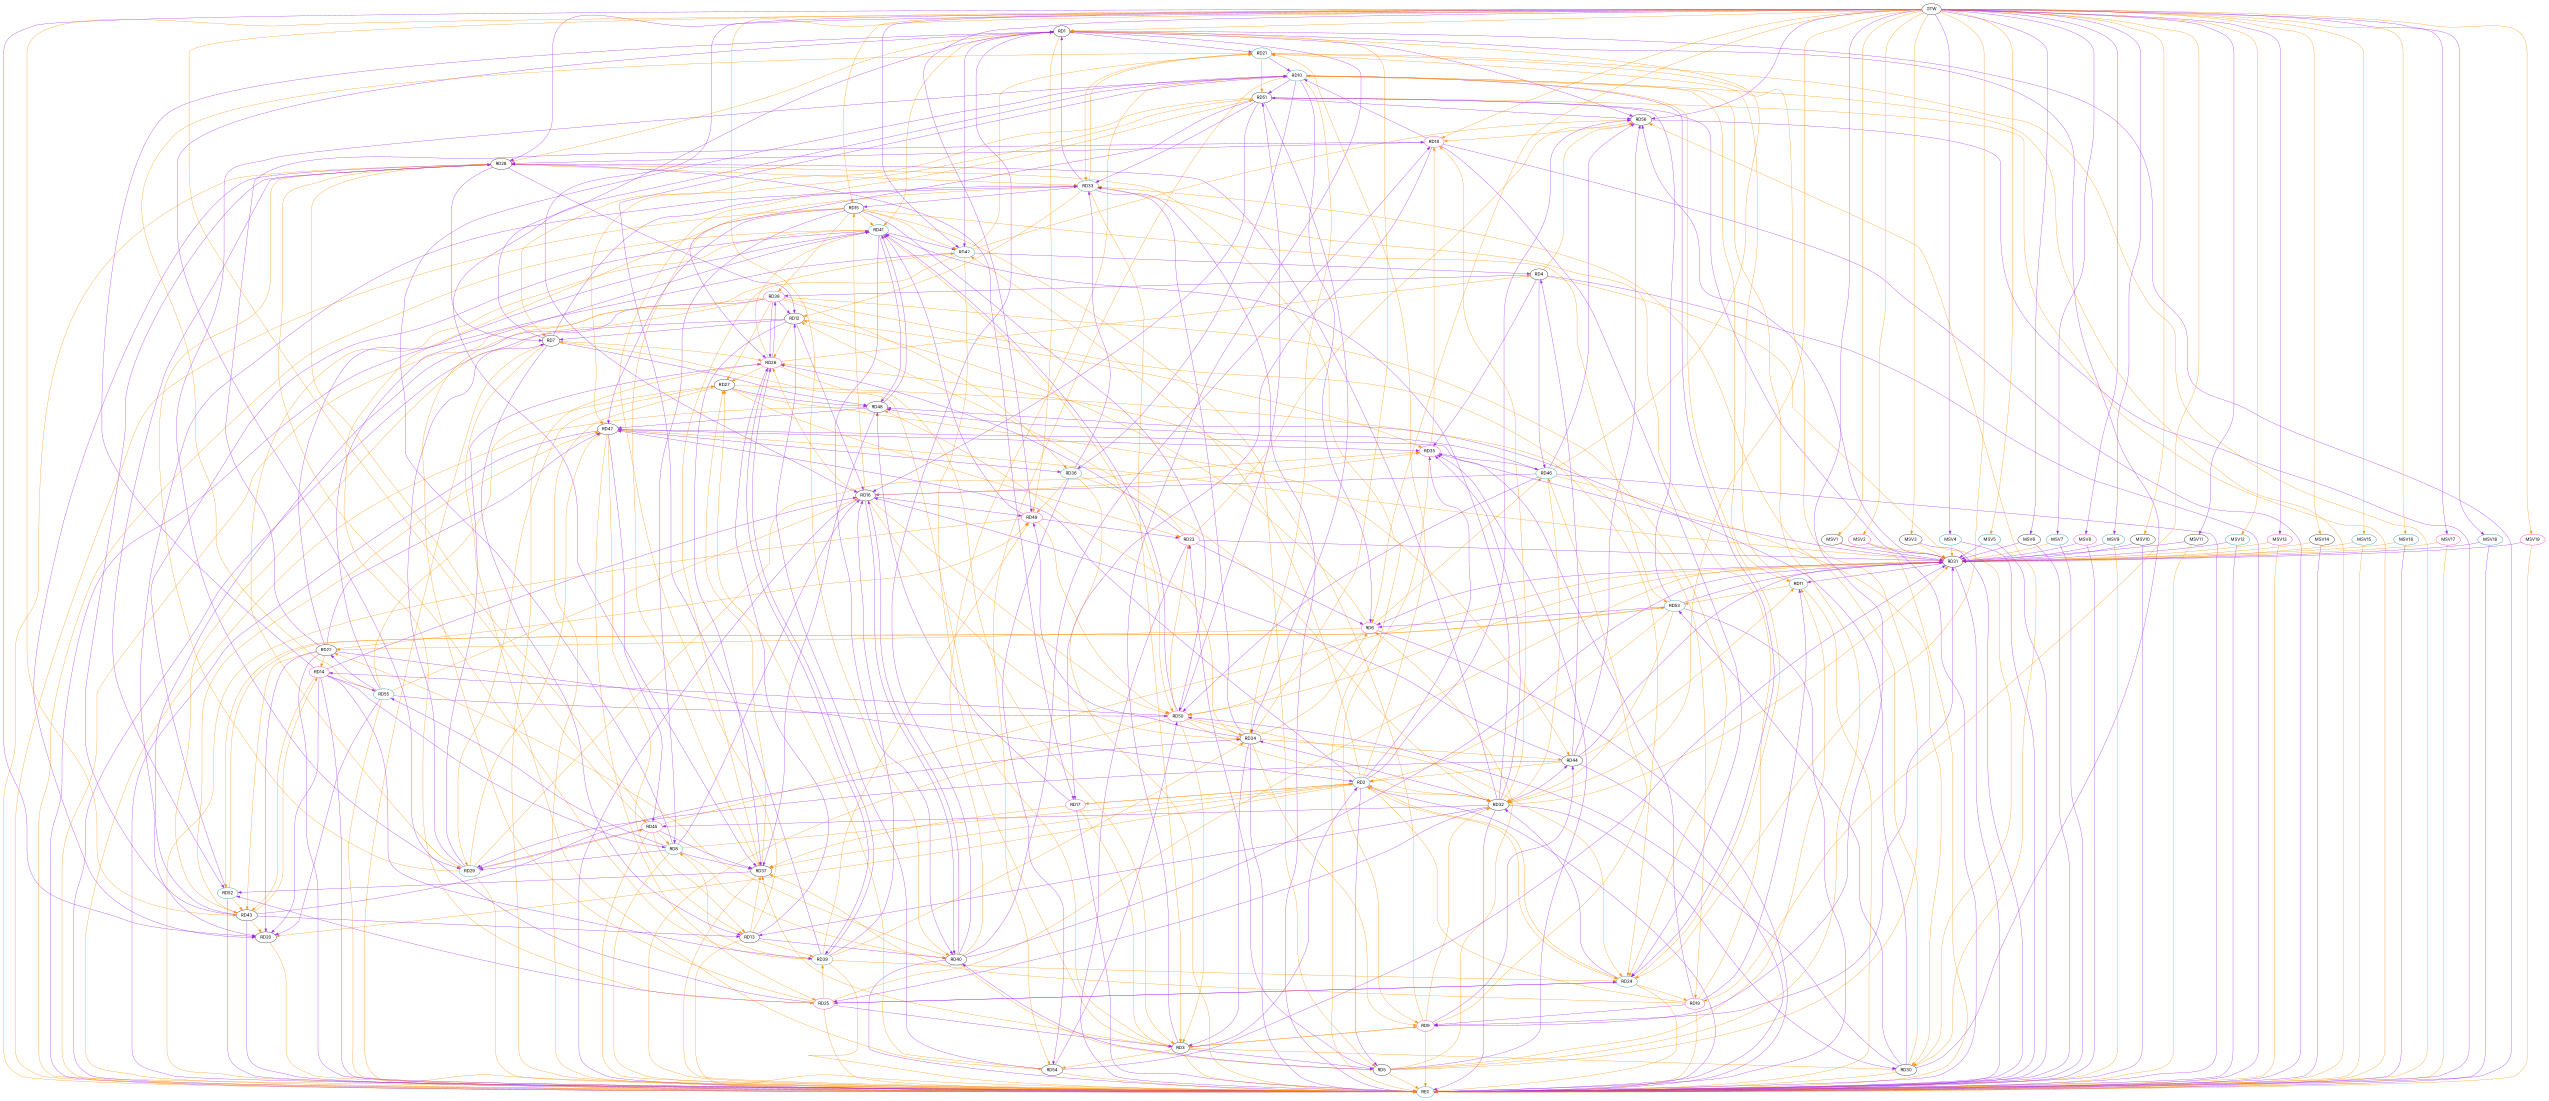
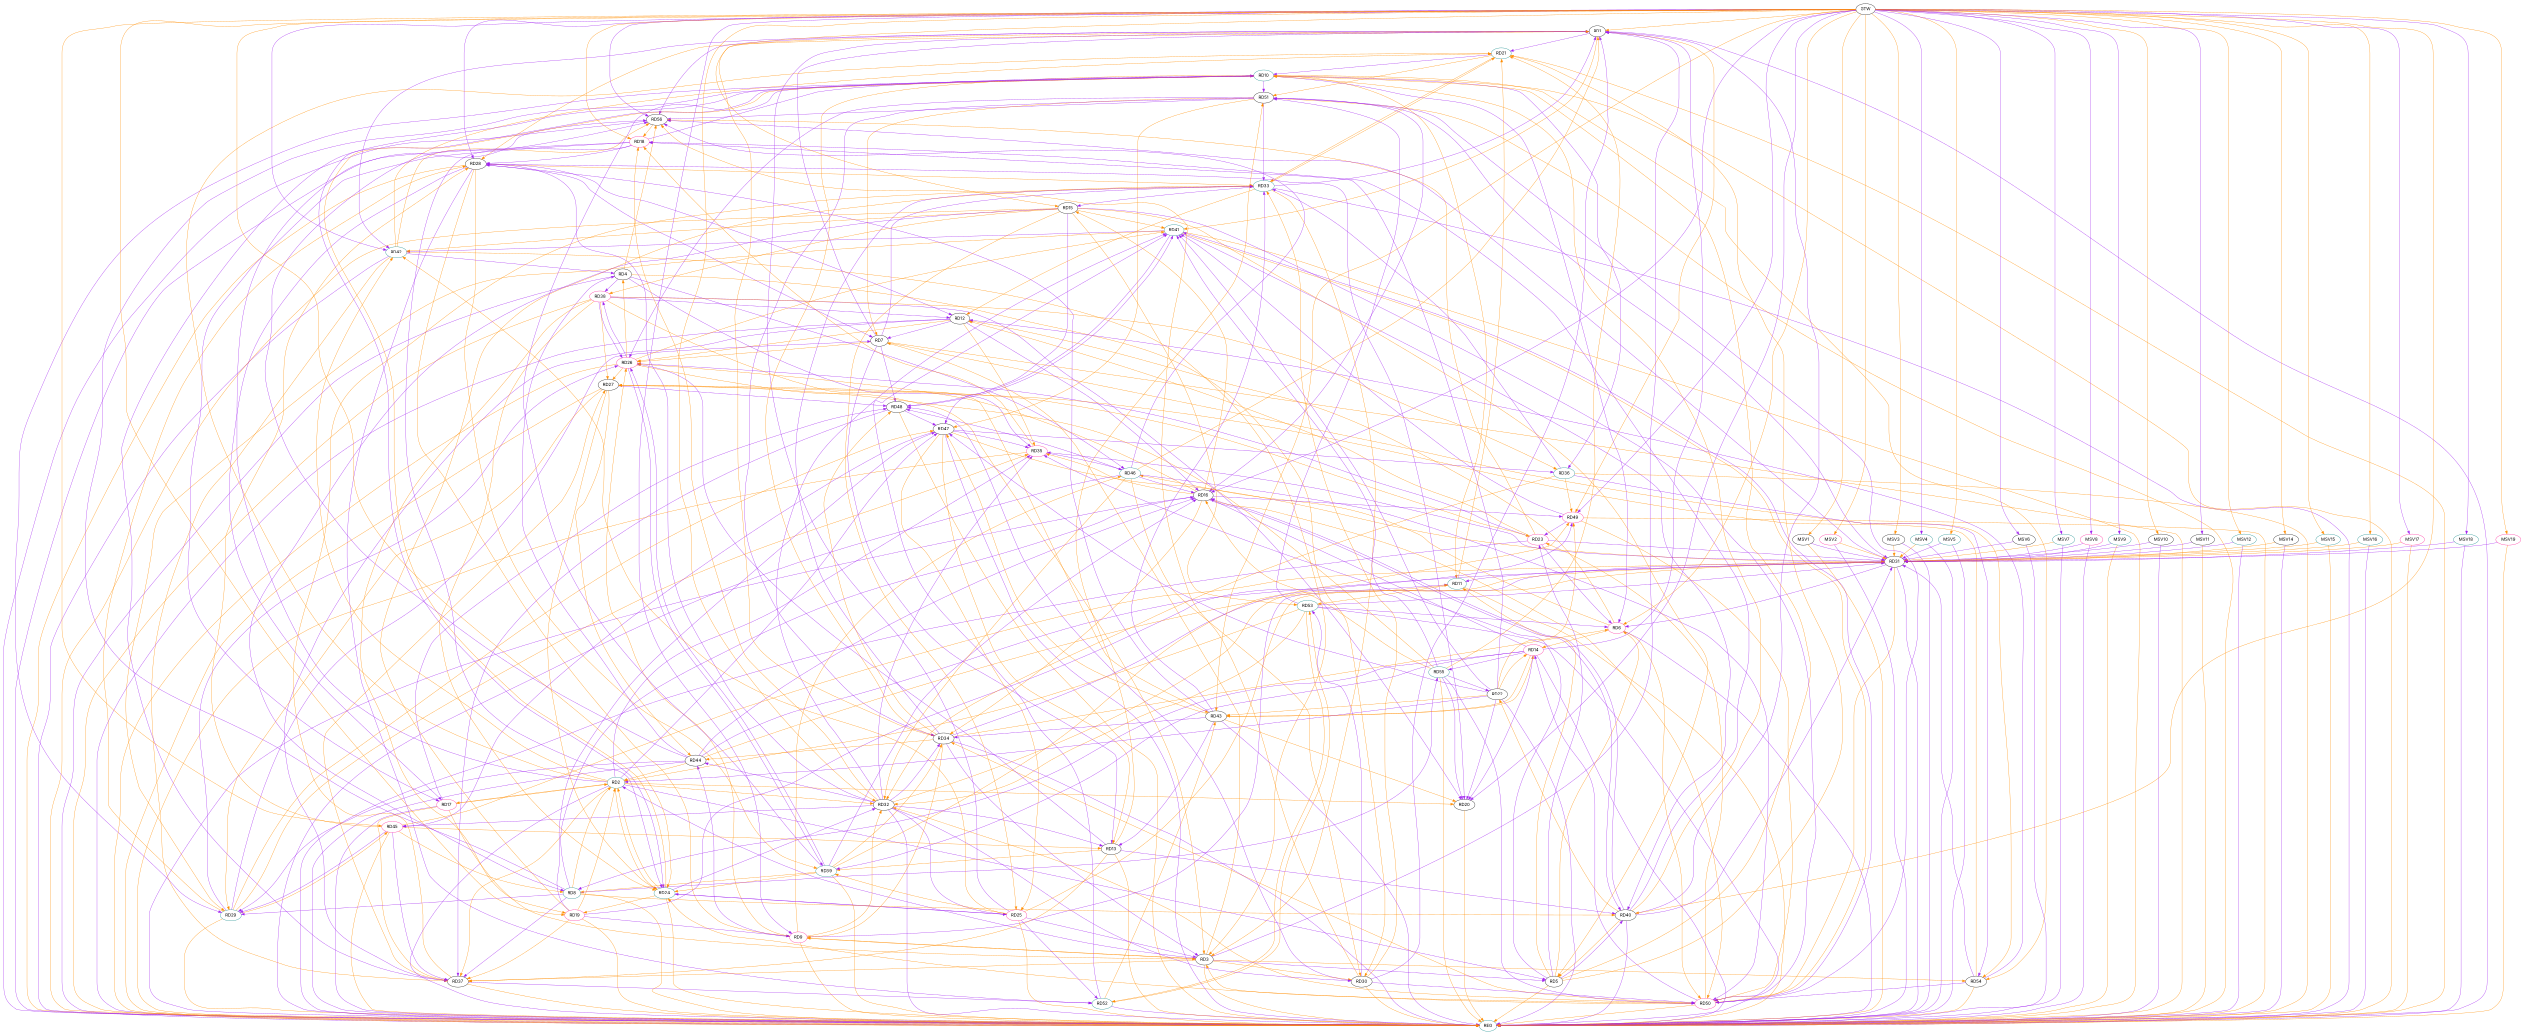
(2280, 540) -> none
(825, 640) -> (1579, 638)
